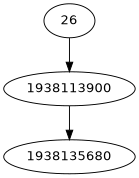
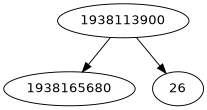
(69, 50) -> (148, 52)
(69, 157) -> (69, 89)
